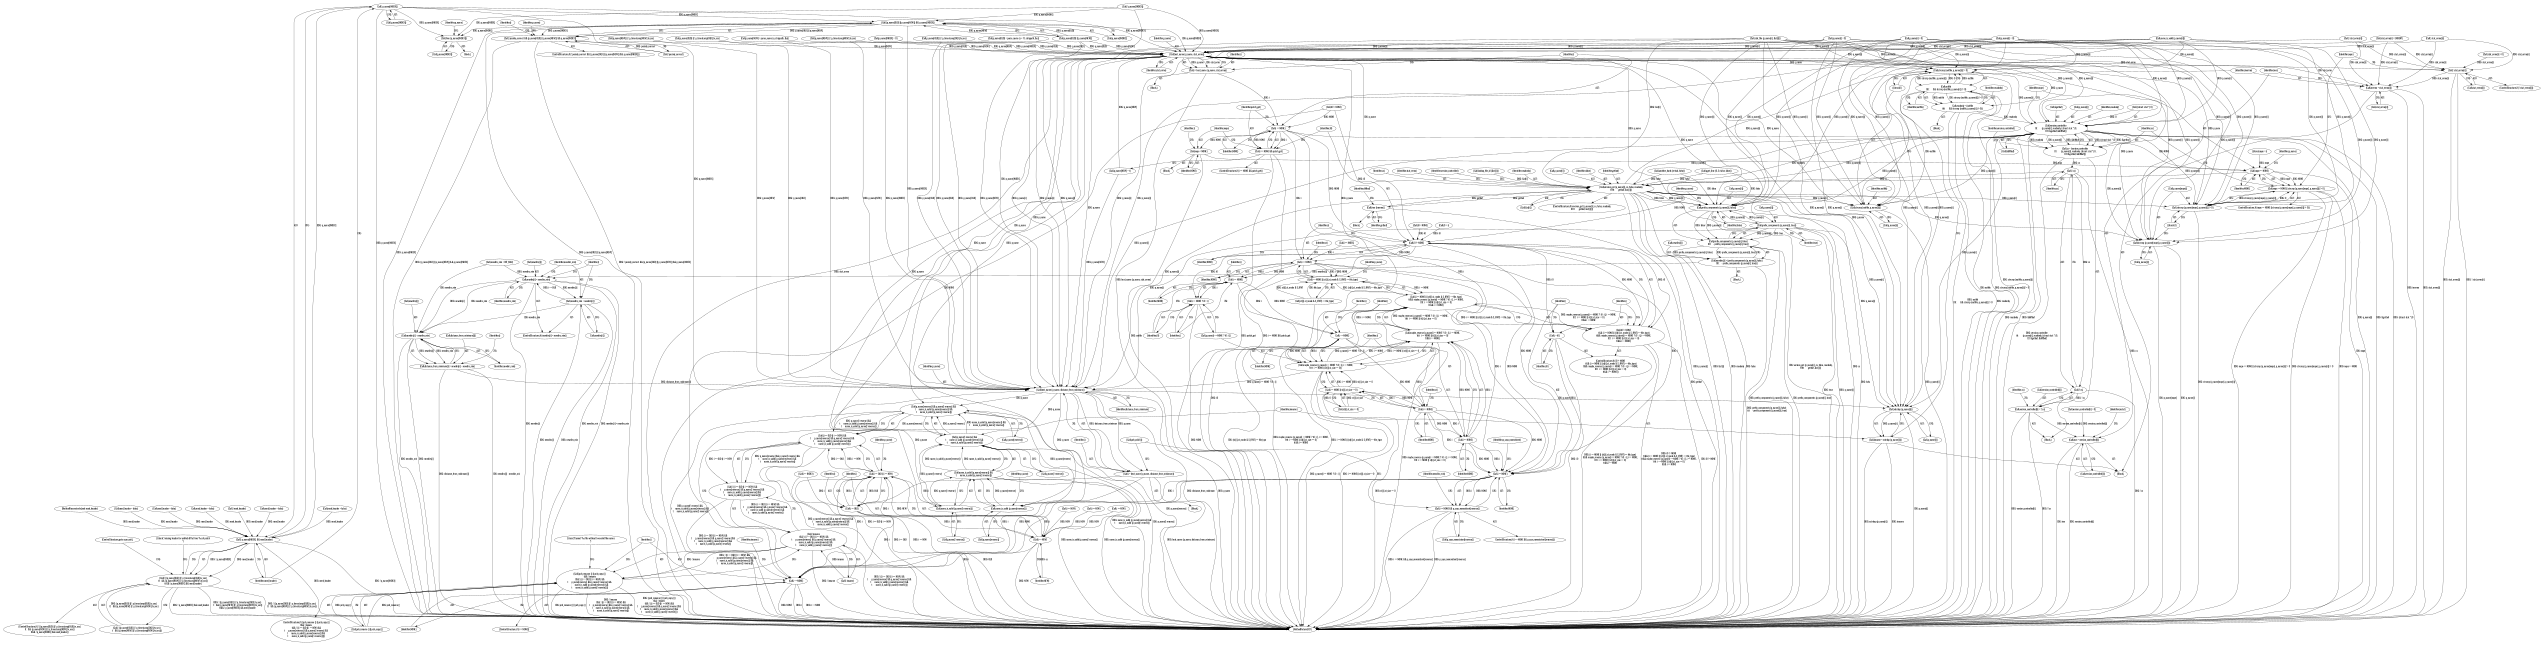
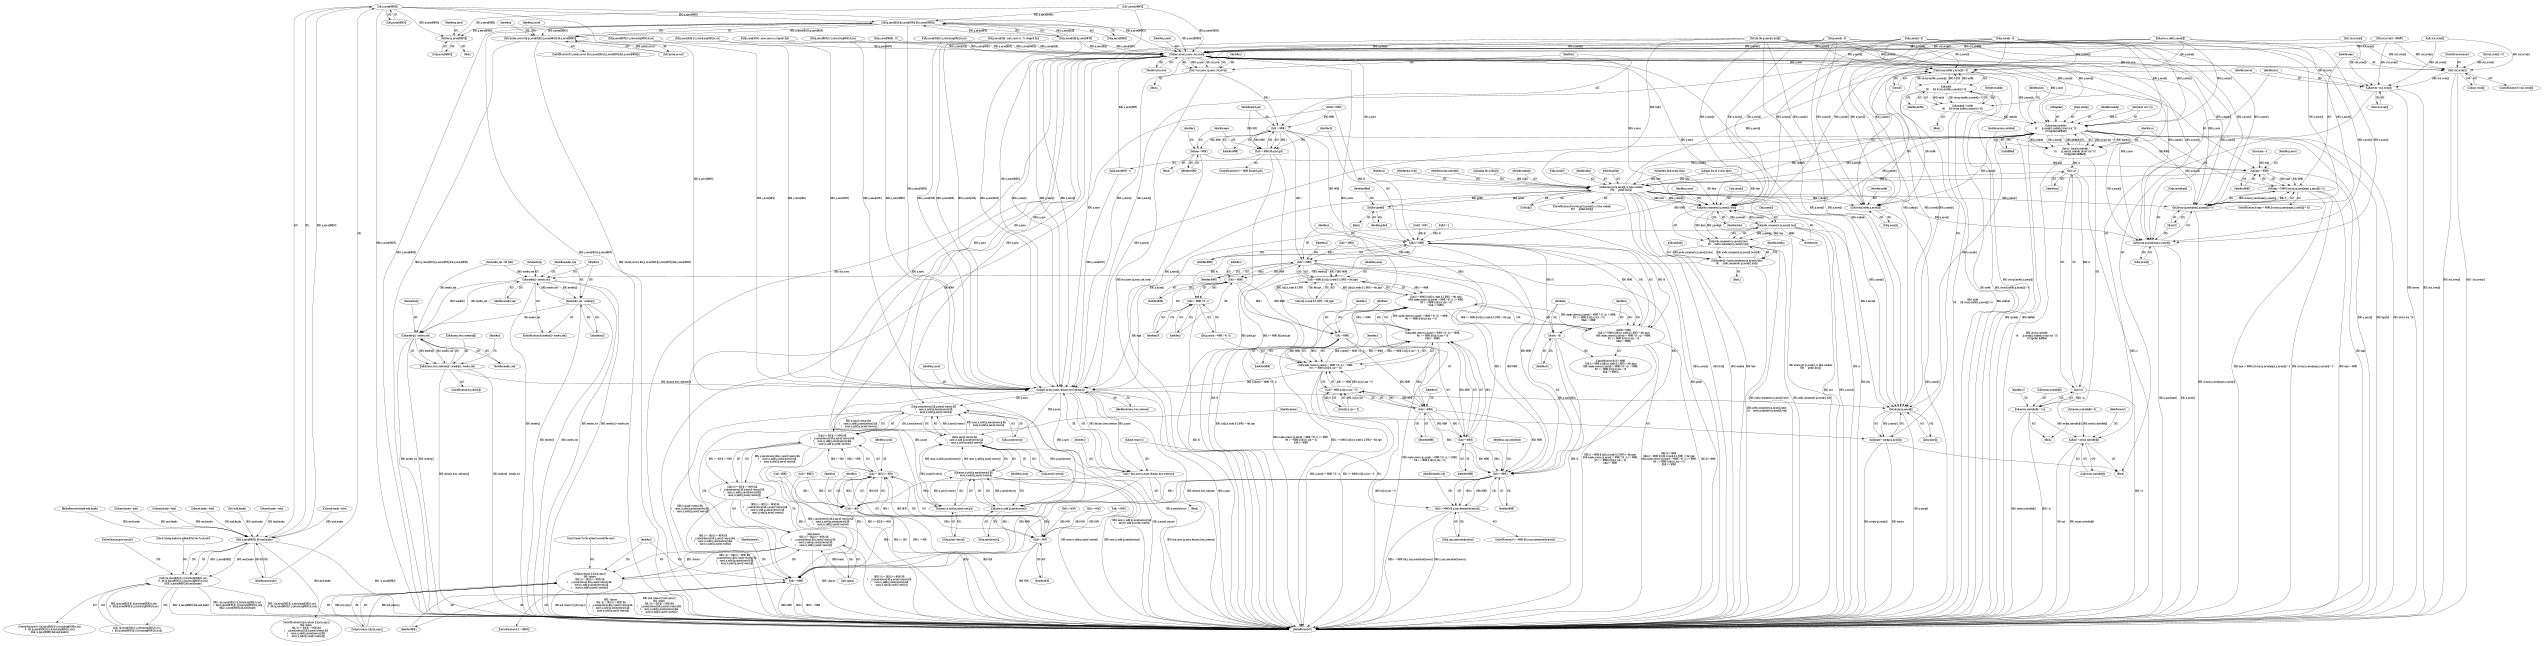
(1095, 51) -> none
none -> (2457, 55)
(1653, 63) -> none
(1252, 129) -> (1252, 129)
(2185, 198) -> (2180, 230)
(1376, 208) -> (1376, 208)
(1858, 218) -> (1858, 218)
(1420, 225) -> (1420, 225)
(1792, 233) -> (1792, 233)
(1798, 234) -> (1780, 219)
none -> (1776, 243)
(550, 288) -> (550, 288)
(1137, 336) -> (1137, 336)
(1555, 336) -> (1555, 336)
none -> (466, 390)
(1224, 438) -> (1215, 428)
(1134, 440) -> (1134, 440)
(1196, 440) -> (1196, 440)
none -> (780, 474)
(259, 559) -> (259, 559)
(1044, 559) -> (1044, 559)
(514, 629) -> (514, 629)
